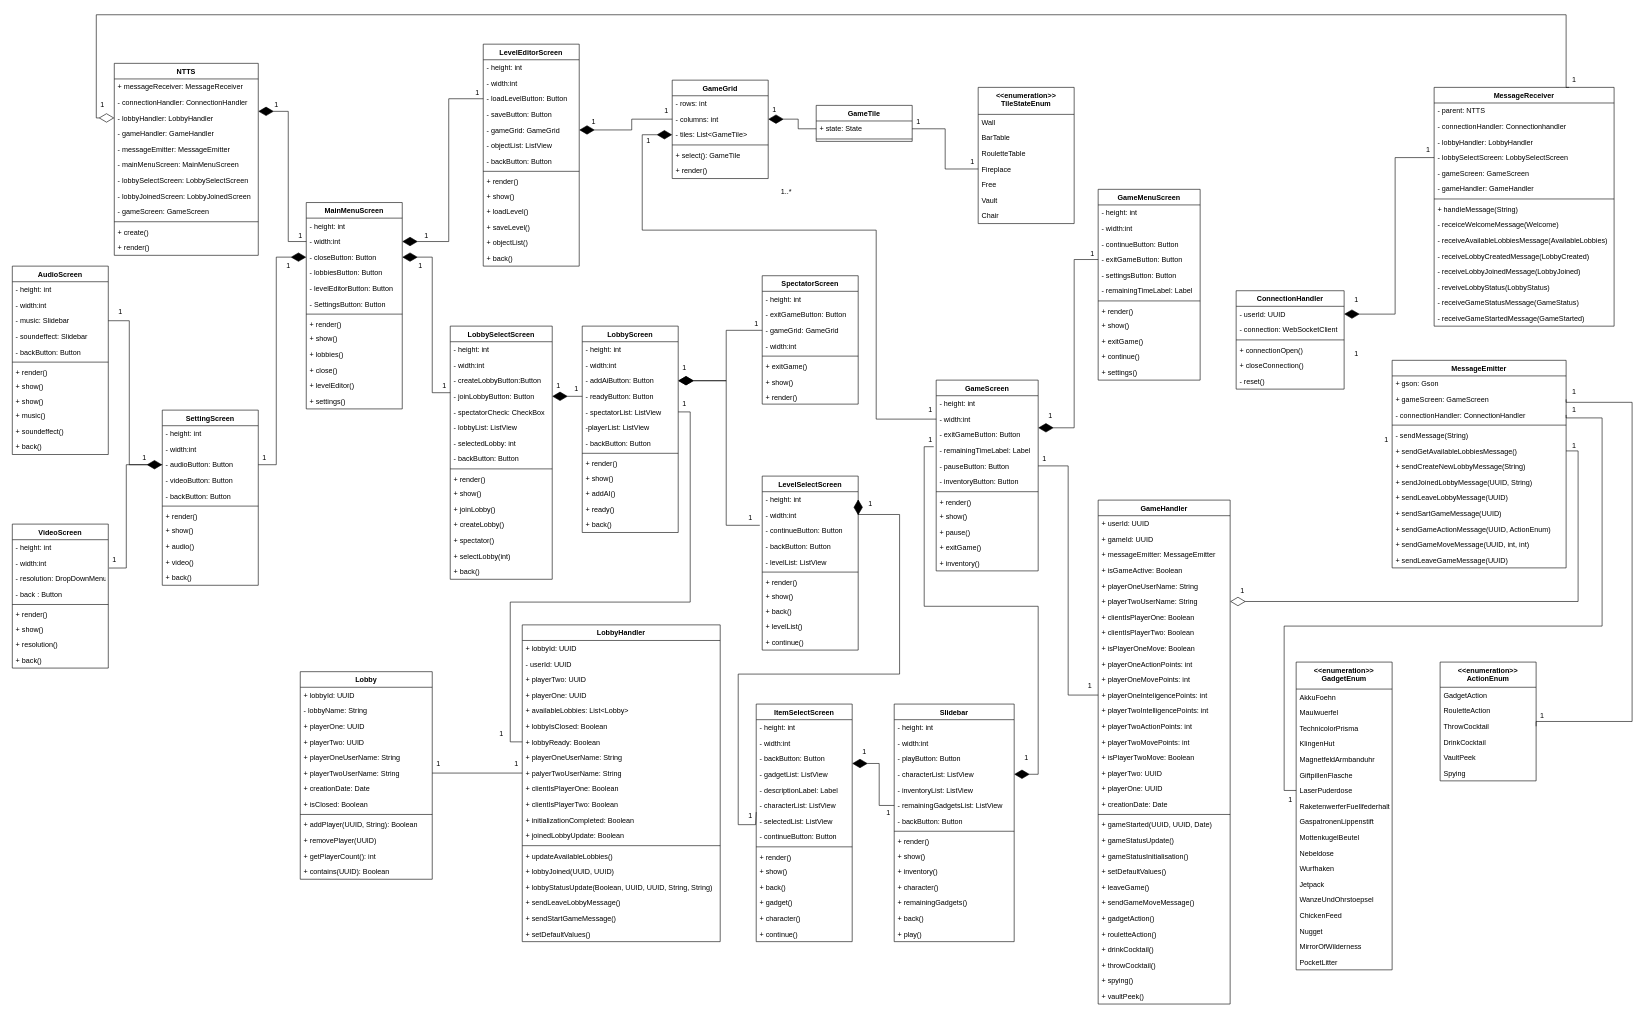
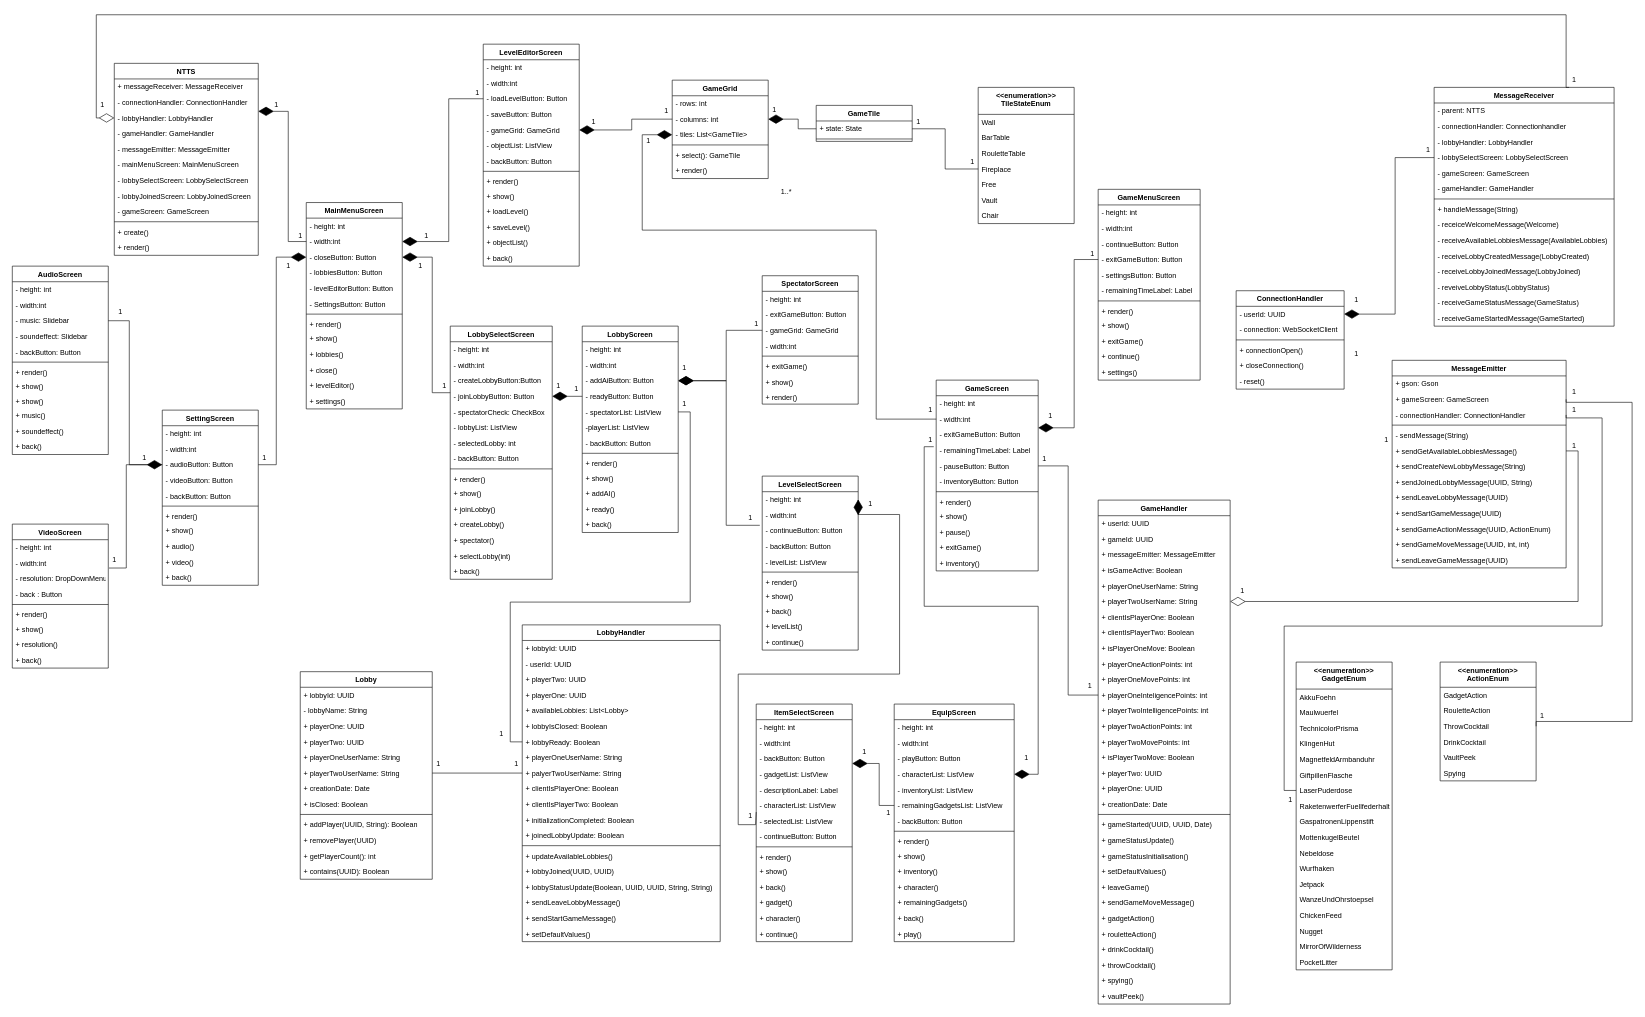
(954, 712) -> (954, 712)
